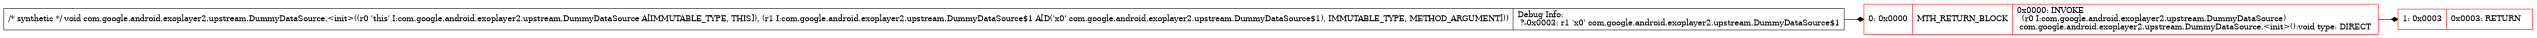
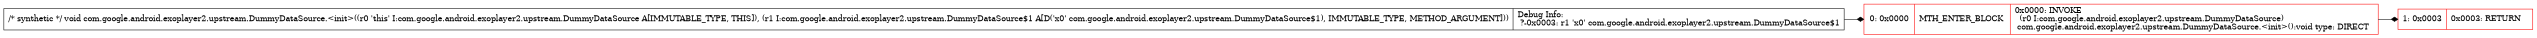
(1962, 19) -> (1961, 19)
